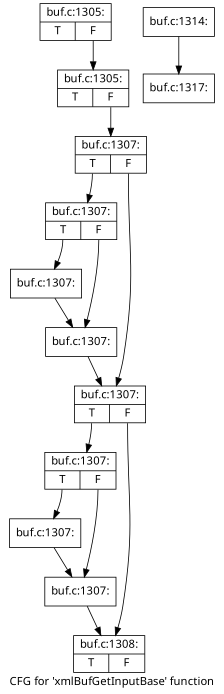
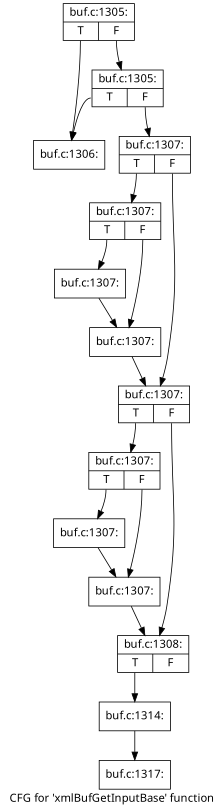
none -> (69, 155)
none -> (135, 683)
